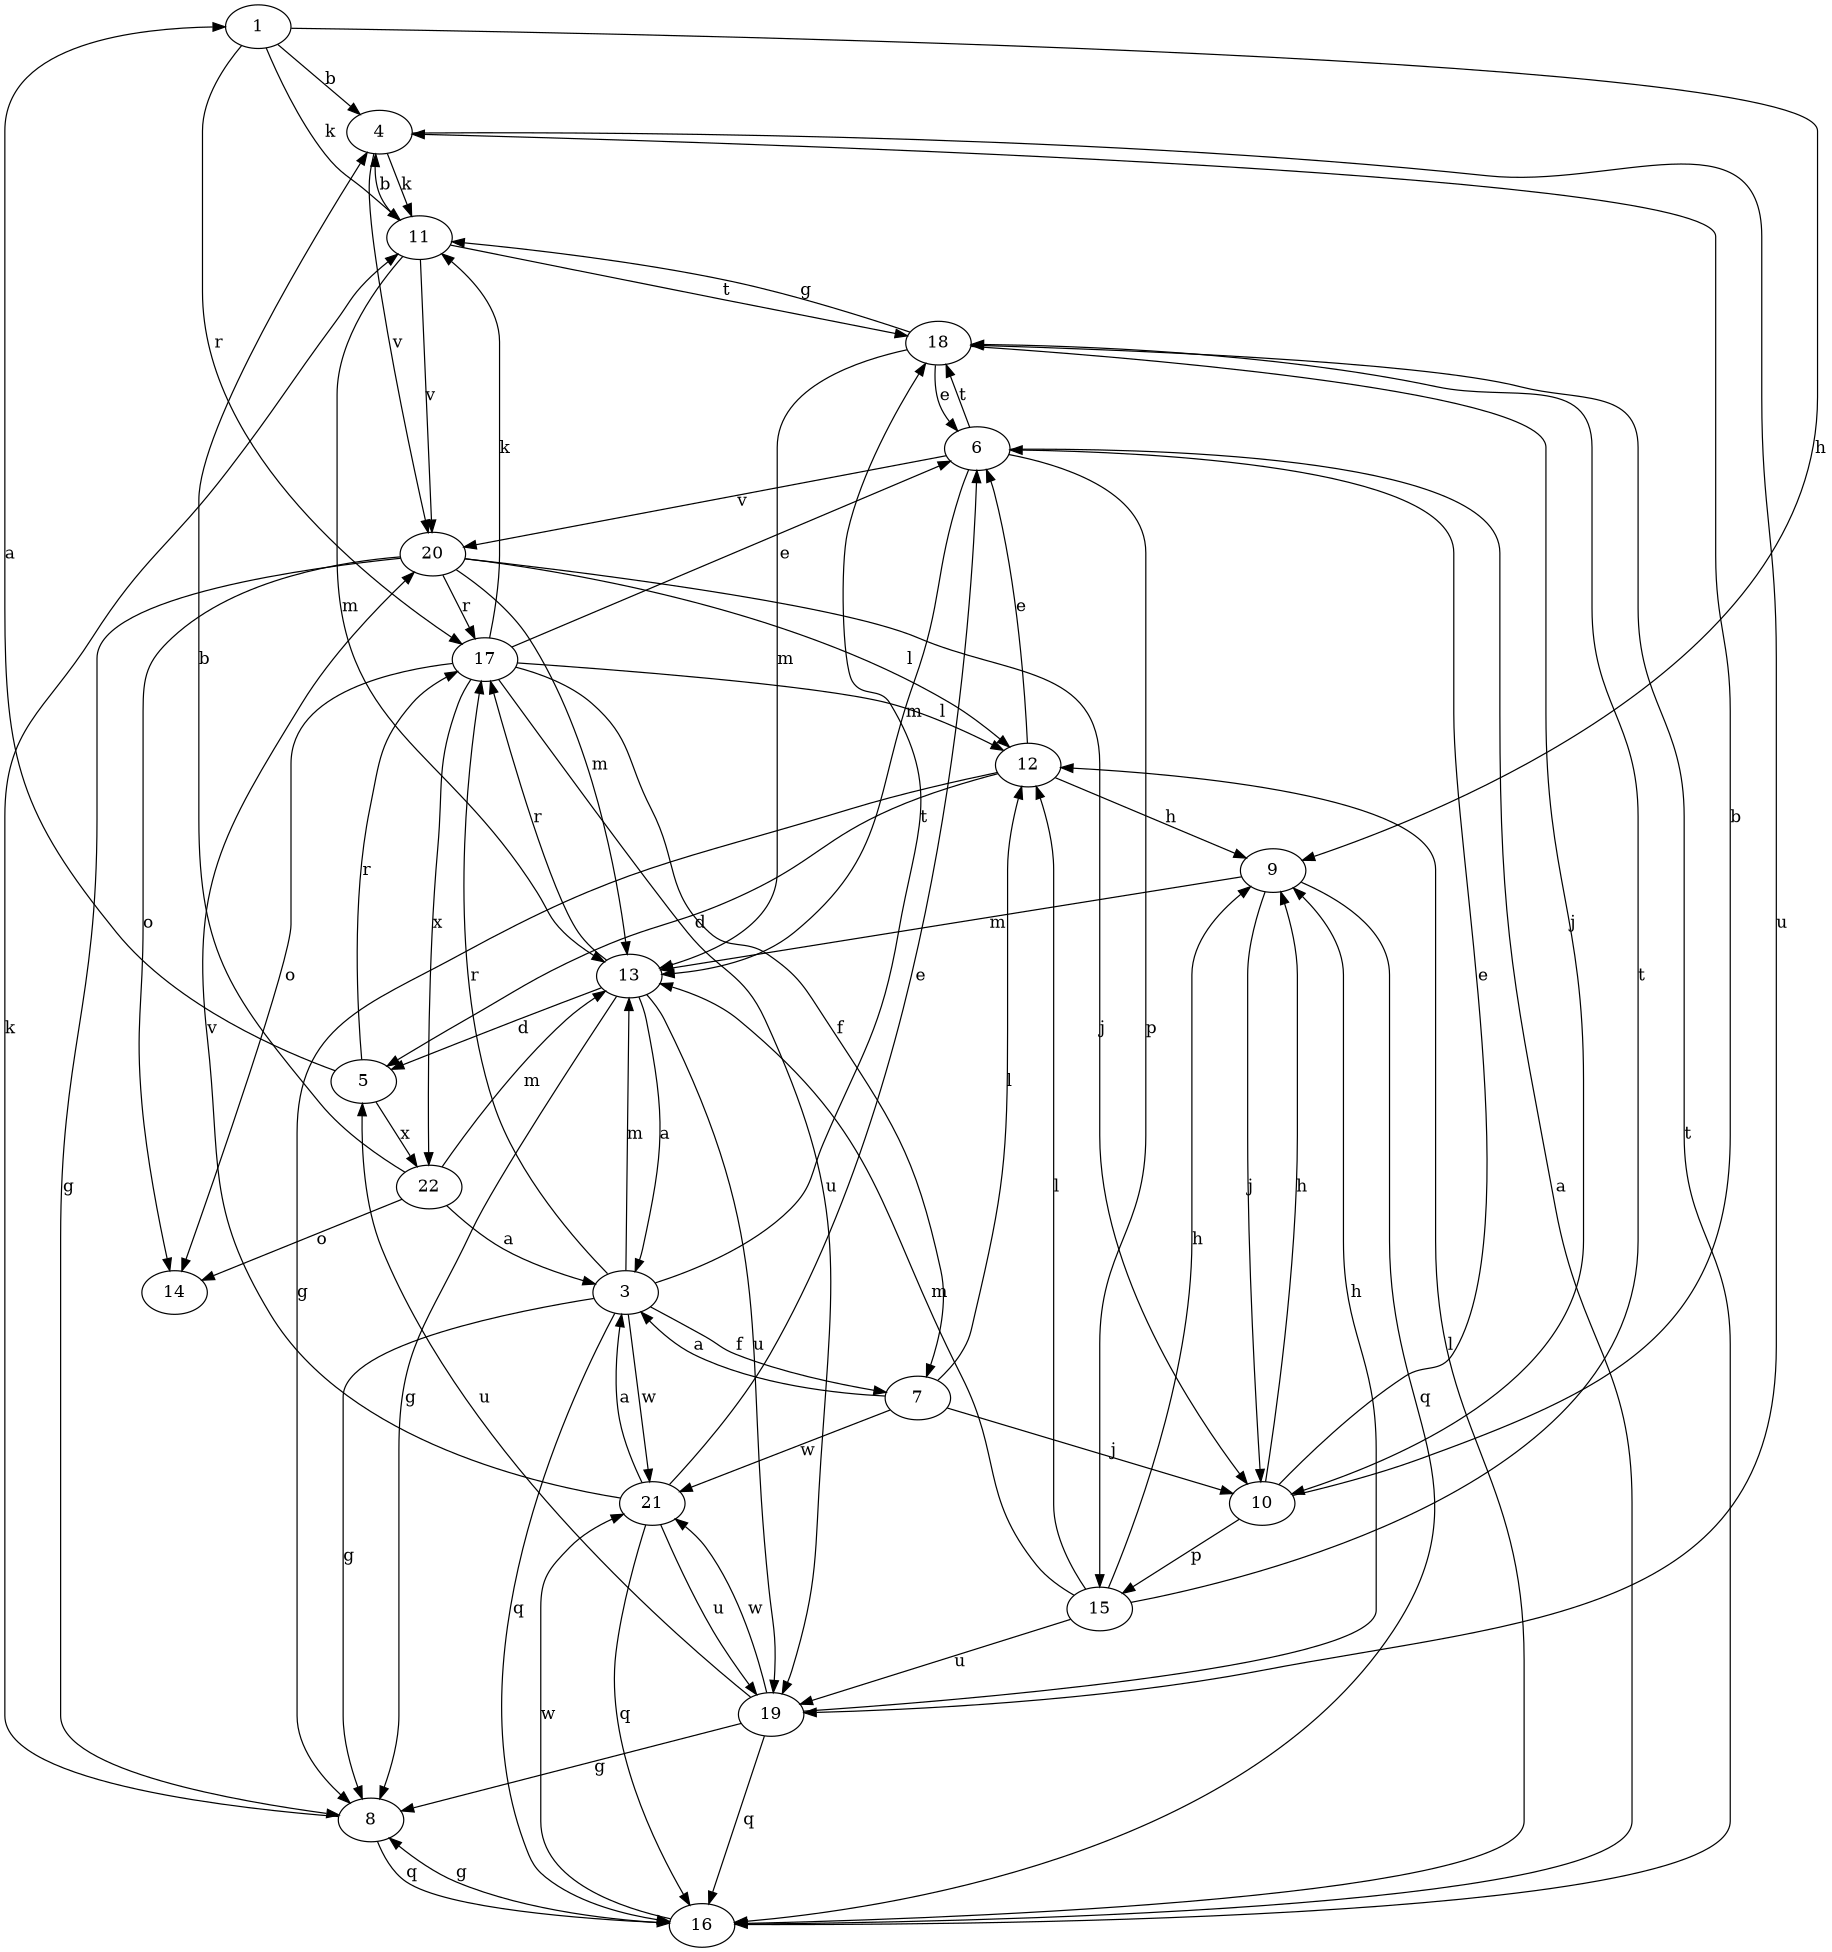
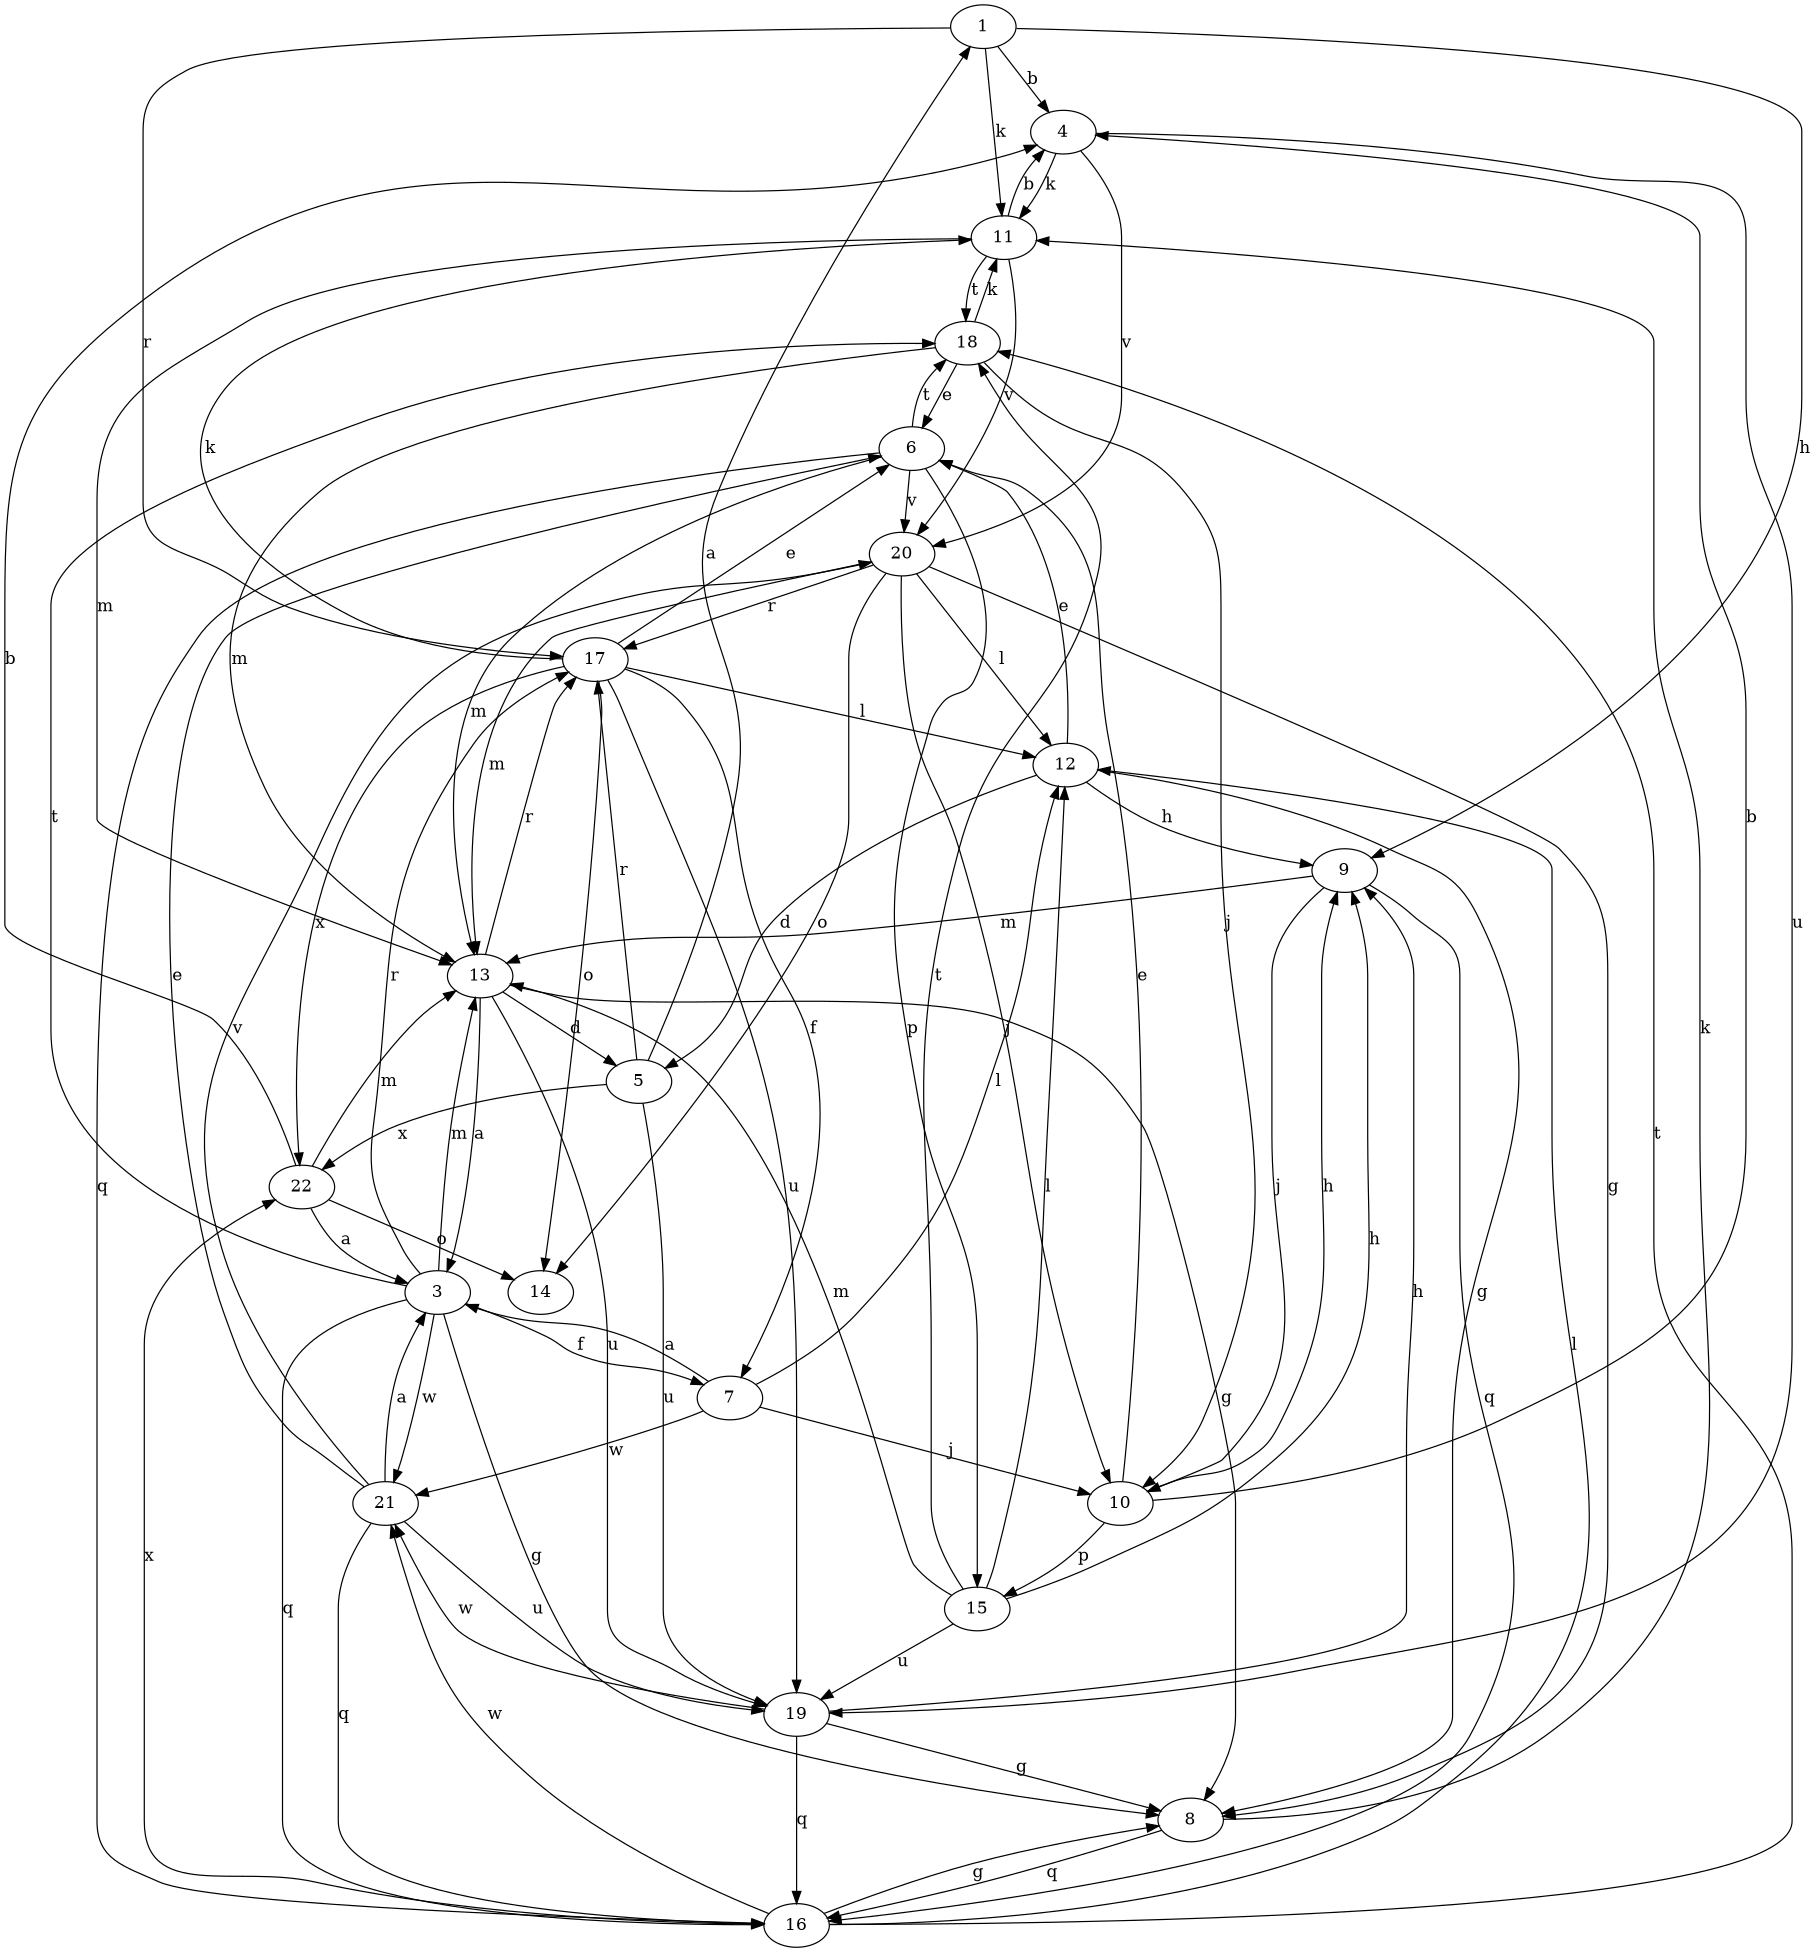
(806, 290) -> (992, 290)
(1561, 1187) -> (103, 1187)
(498, 1441) -> (663, 1409)
none -> (144, 1814)
